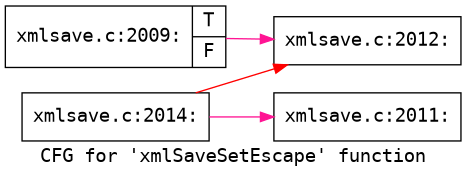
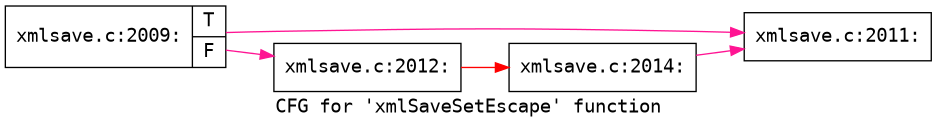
none -> (478, 29)
(235, 81) -> (478, 67)
